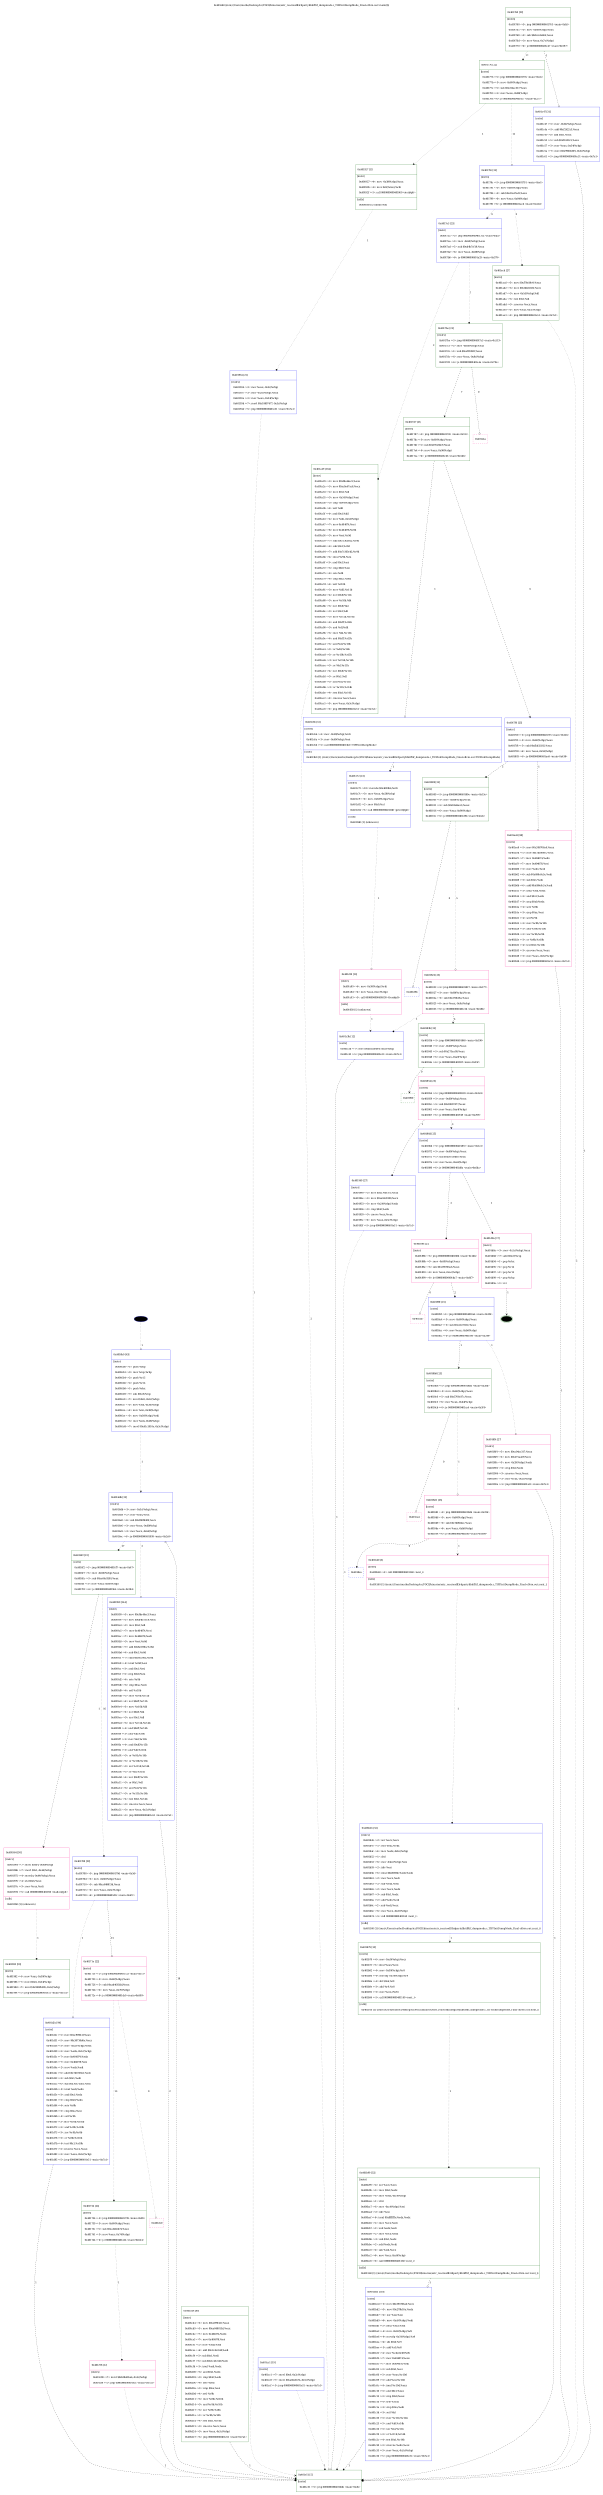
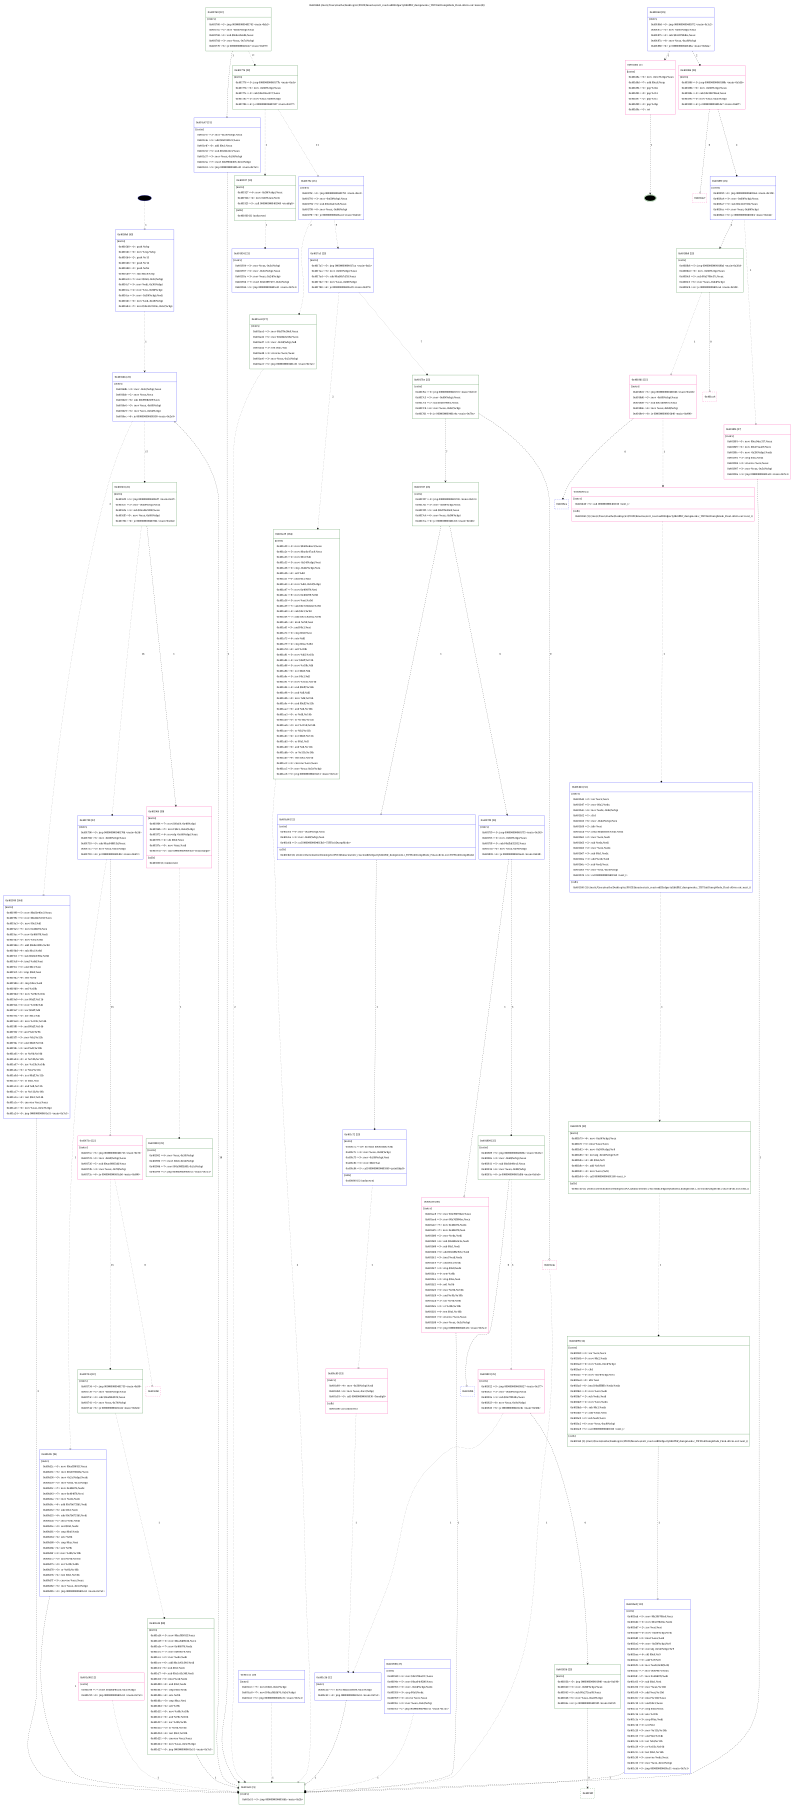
(451, 1098) -> none
(253, 1459) -> (532, 1607)
(118, 2302) -> (140, 1515)
